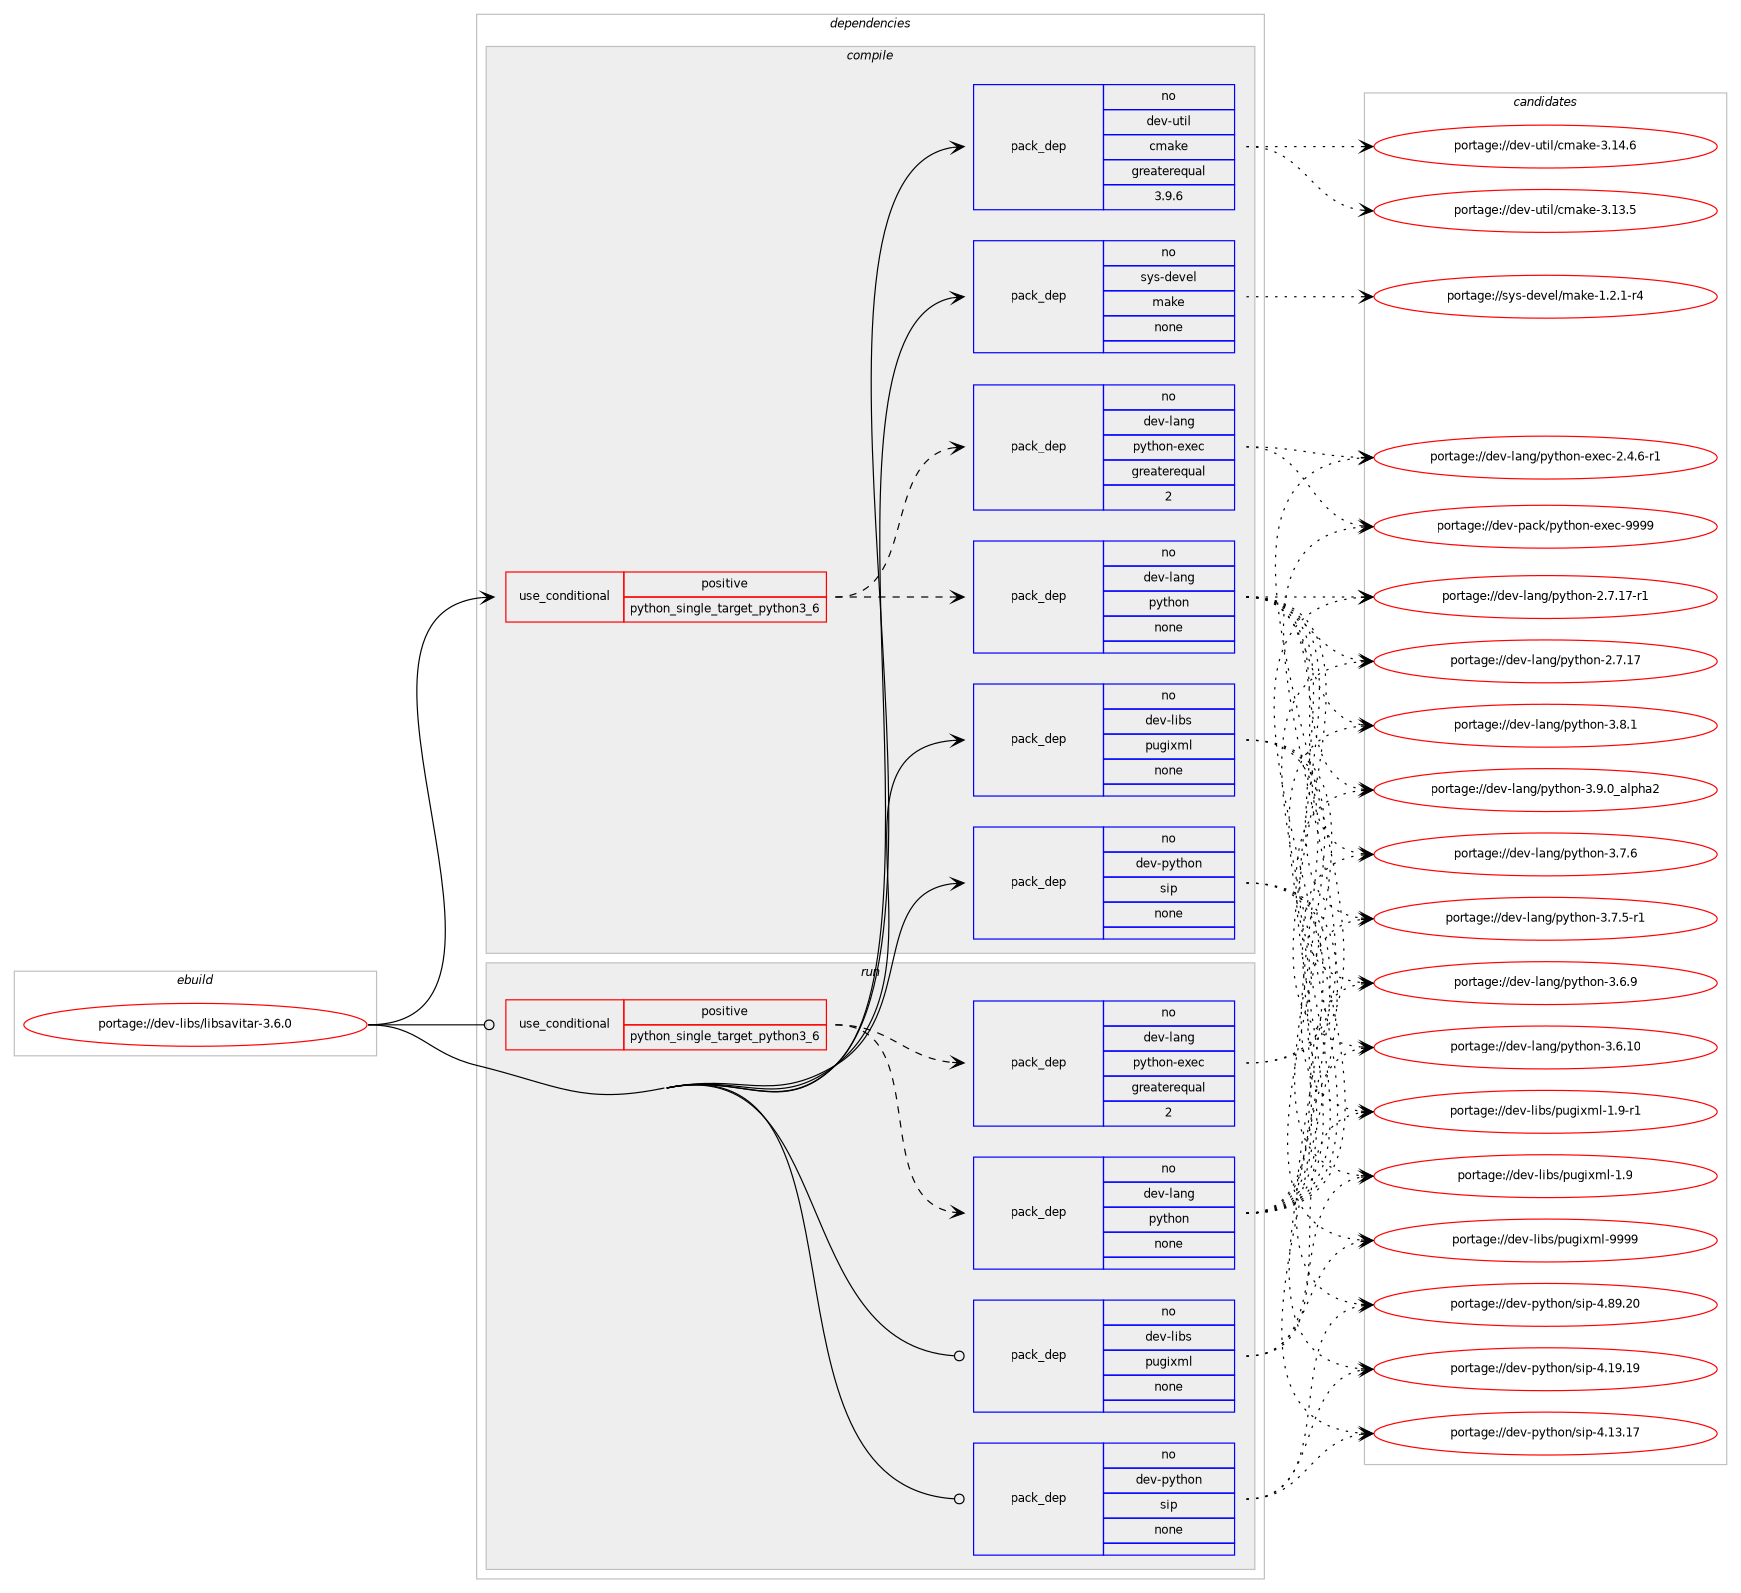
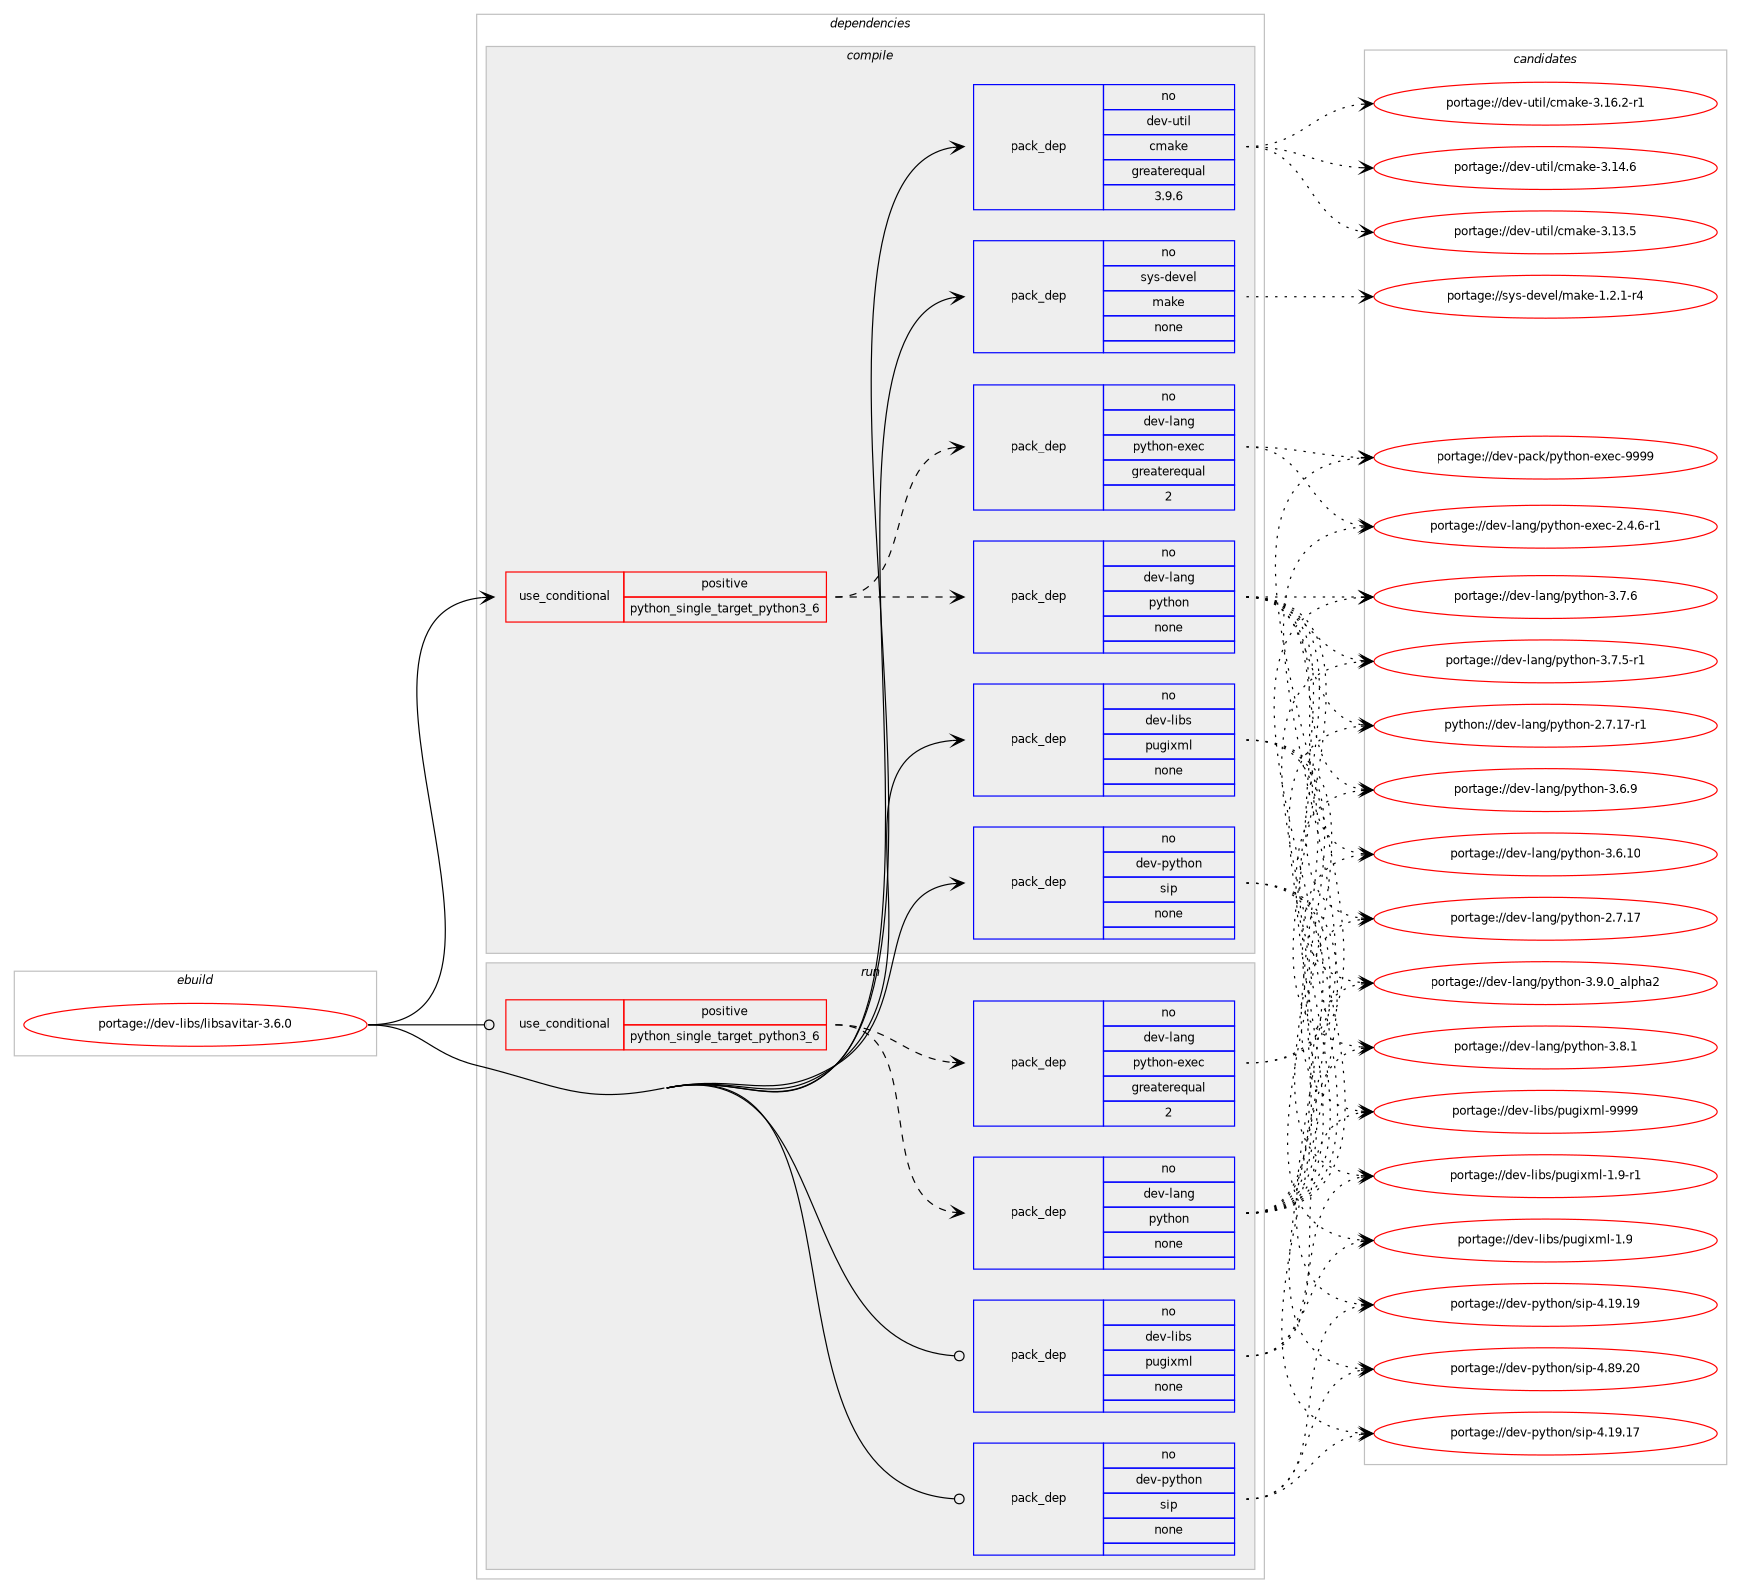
none -> (1546, 104)
(1546, 597) -> (1546, 726)
(1546, 1434) -> (1546, 1434)
